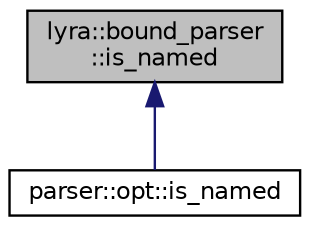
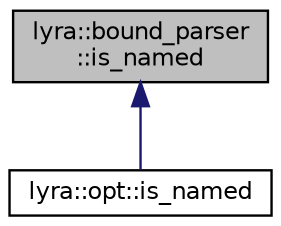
(155, 193) -> (141, 193)
